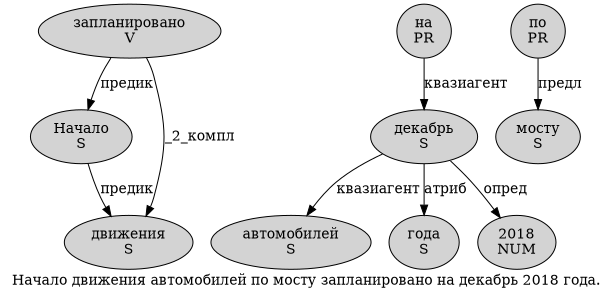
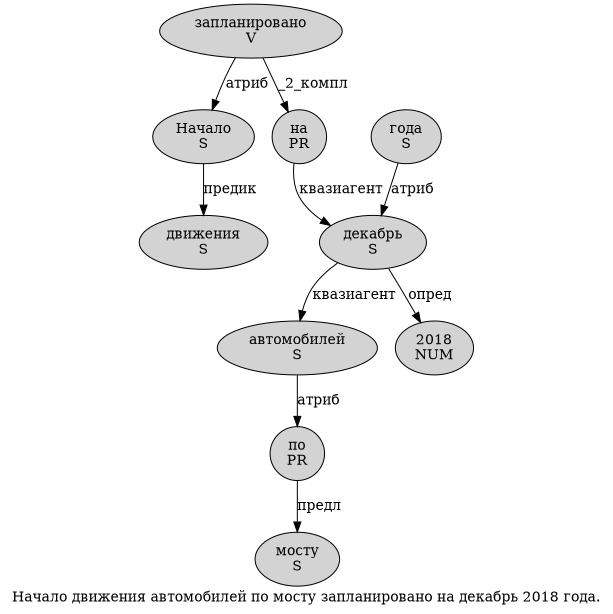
(127, 84) -> (247, 84)
(164, 132) -> (273, 80)
(424, 184) -> (391, 184)
none -> (297, 396)
